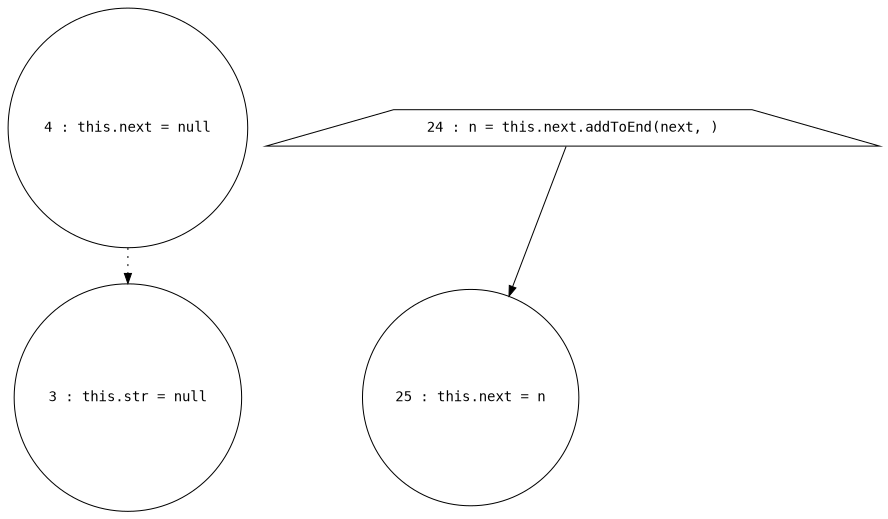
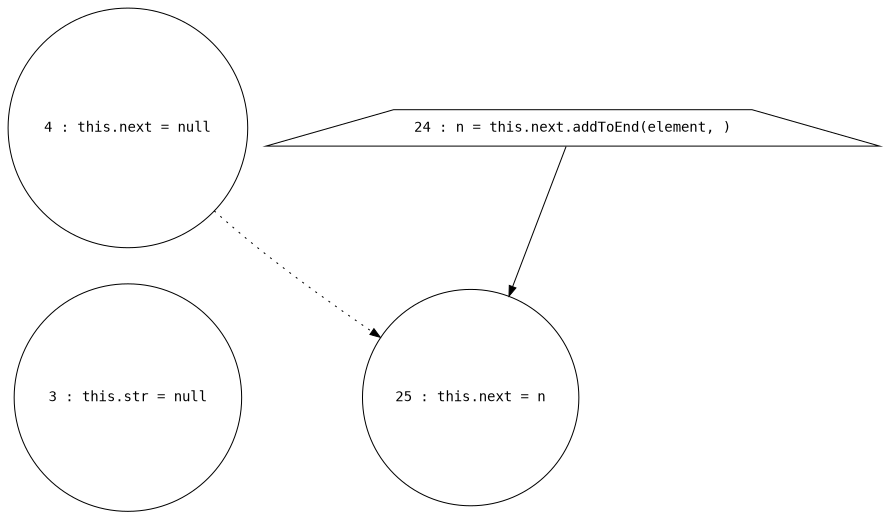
(573, 128) -> (573, 128)
(128, 261) -> (291, 274)
